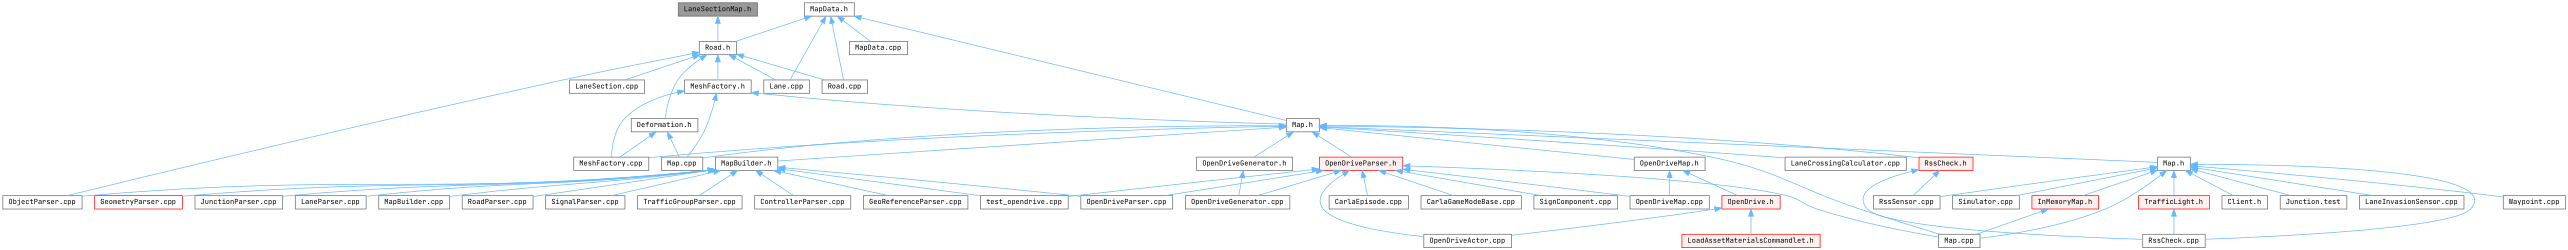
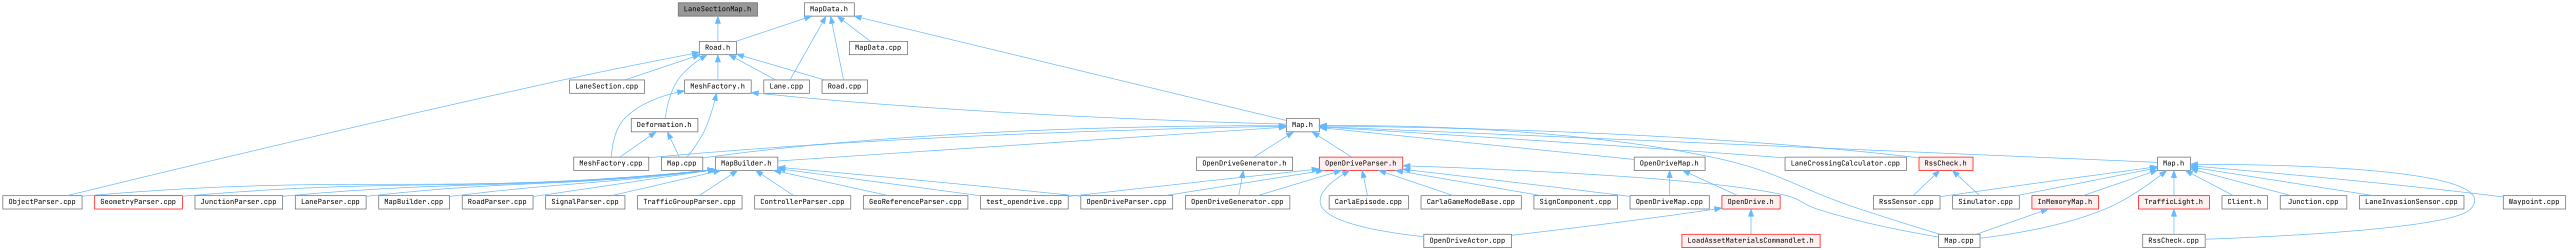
(2314, 202) -> (2314, 202)
(1969, 229) -> (1969, 185)
